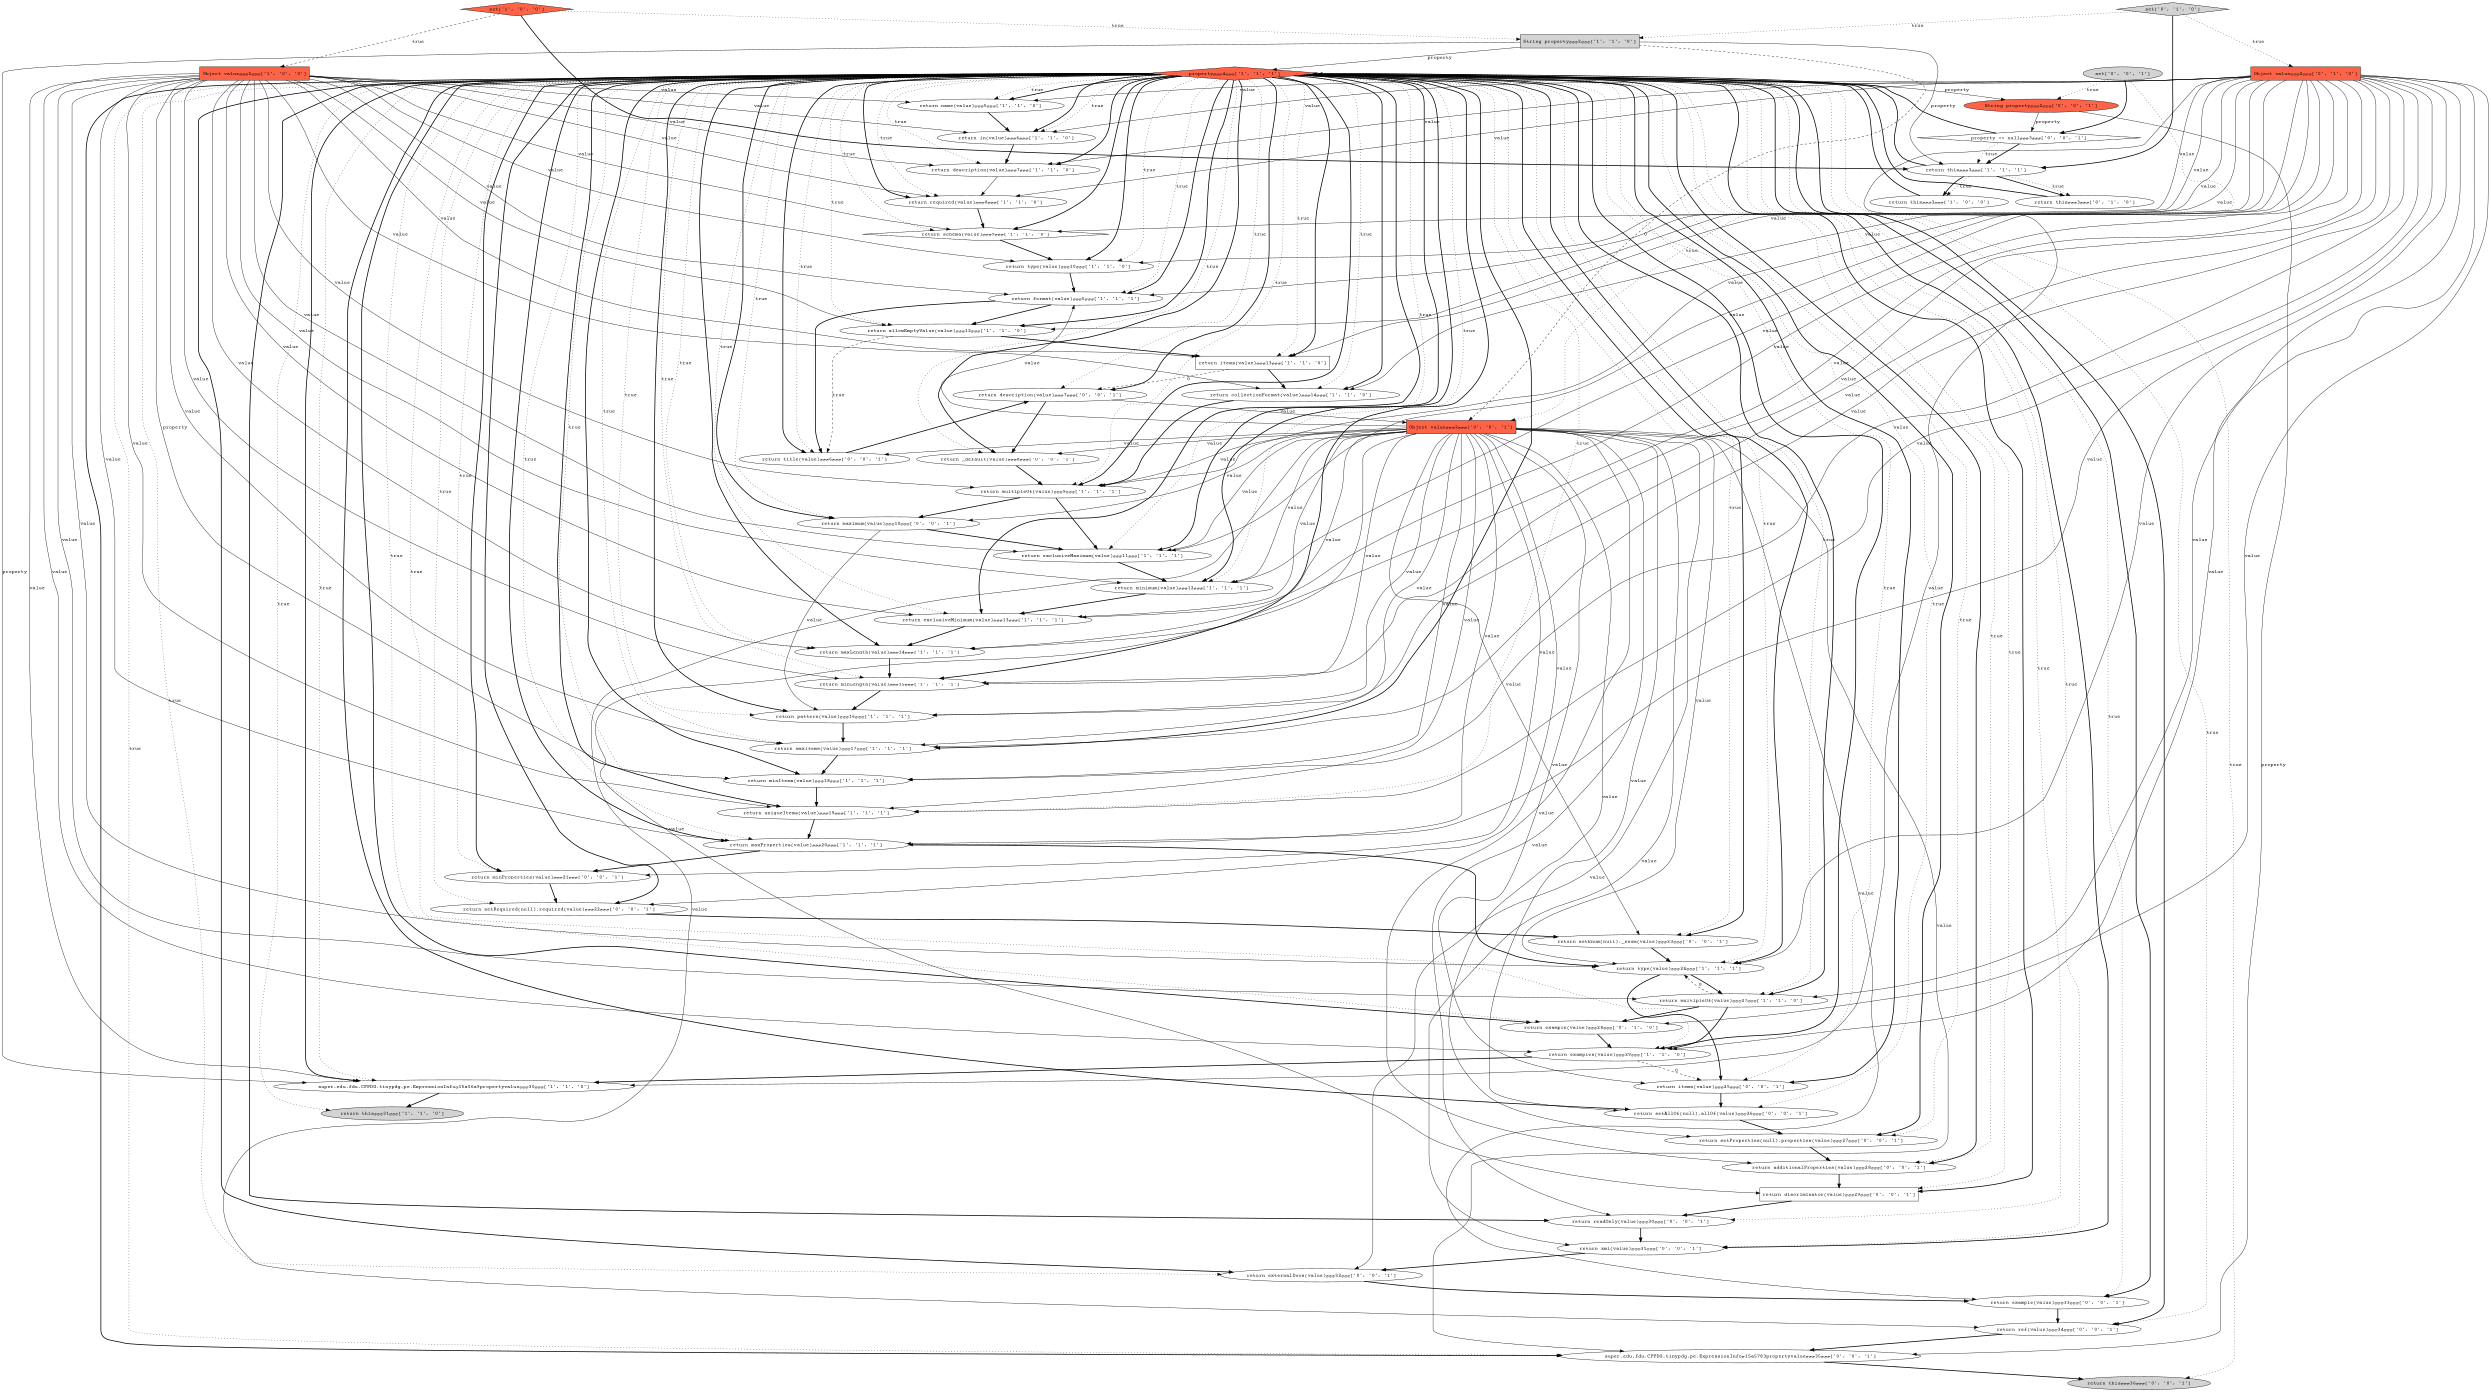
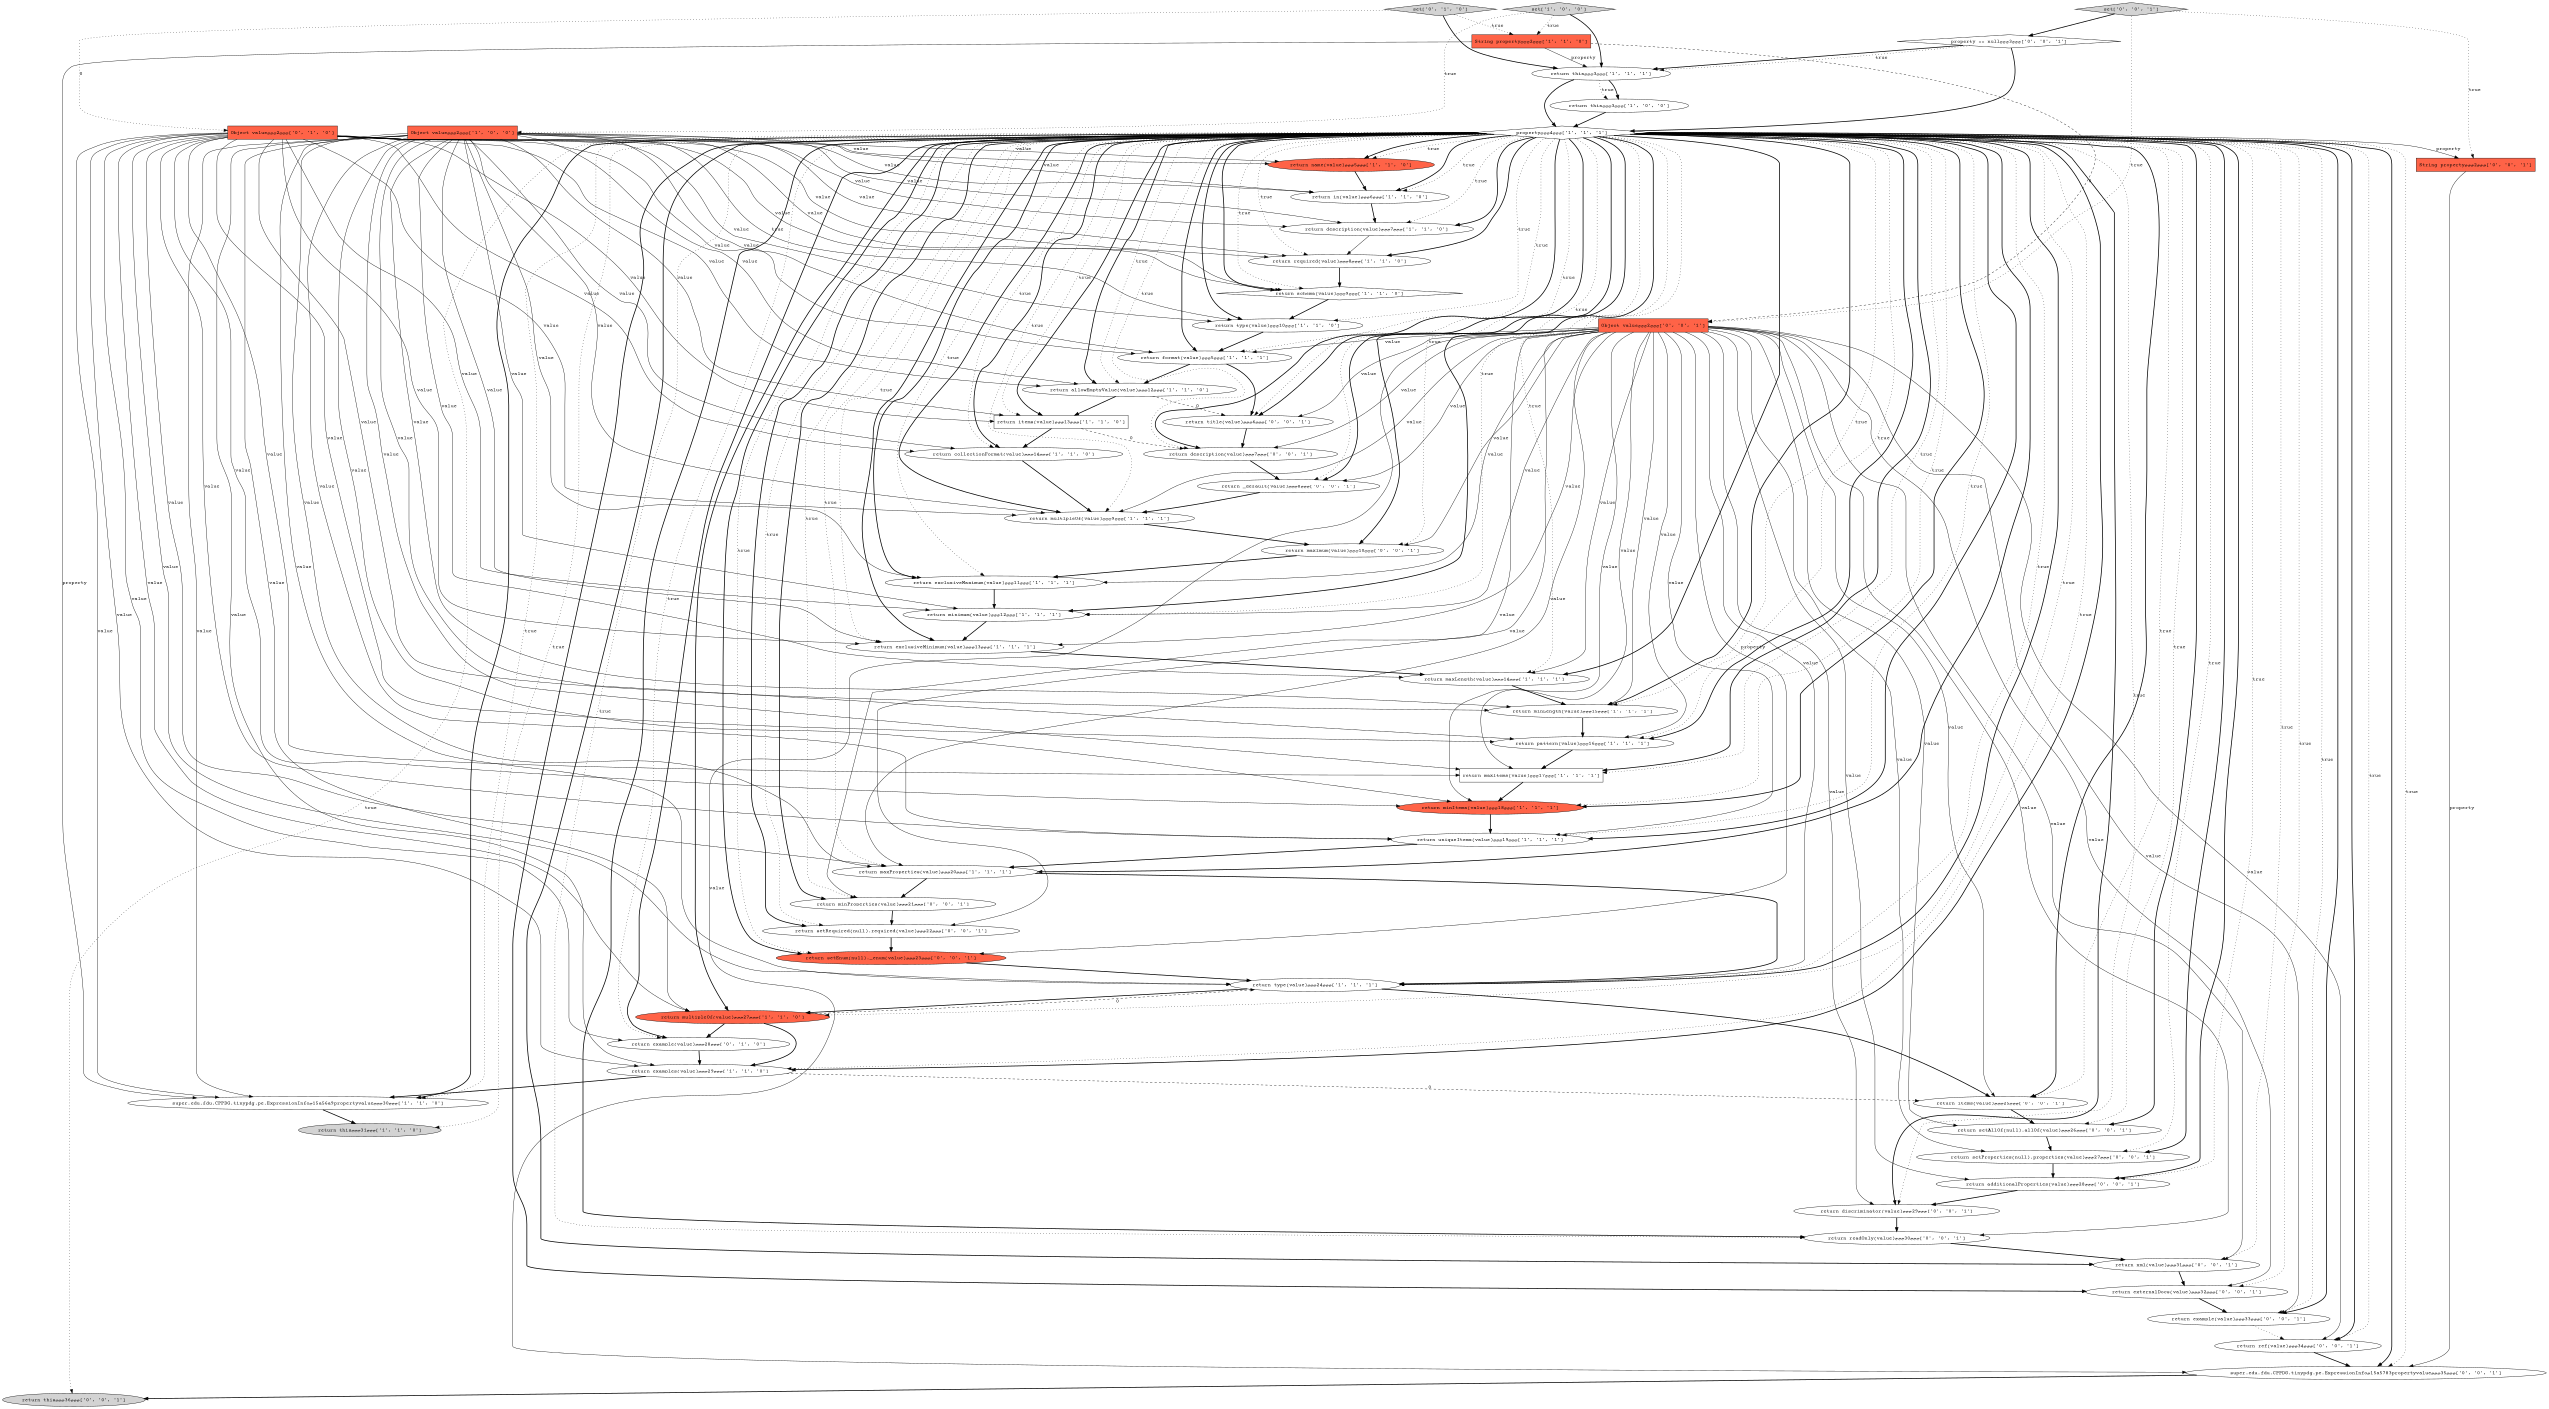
(517, 9) -> (1559, 9)
(392, 40) -> (1060, 128)
(1580, 41) -> (1531, 41)
(2258, 41) -> (81, 74)
(1398, 58) -> none
(1235, 74) -> (1562, 133)
(2123, 74) -> (2131, 9)
(981, 106) -> (1351, 165)
(2041, 106) -> (2476, 165)
(2036, 120) -> none
(556, 170) -> (778, 229)
(2085, 202) -> none
(1800, 285) -> none
(839, 395) -> (1198, 406)
(1279, 413) -> (1435, 356)
(1731, 418) -> none
(175, 427) -> (359, 470)
(1075, 522) -> none
(807, 614) -> (549, 679)
(1514, 684) -> (1753, 647)
(843, 748) -> (1531, 775)
(816, 781) -> (1490, 808)
(1643, 941) -> (891, 958)
(1731, 1000) -> (733, 1017)
(1839, 1194) -> (1897, 1211)
(2058, 1314) -> (2267, 1332)
